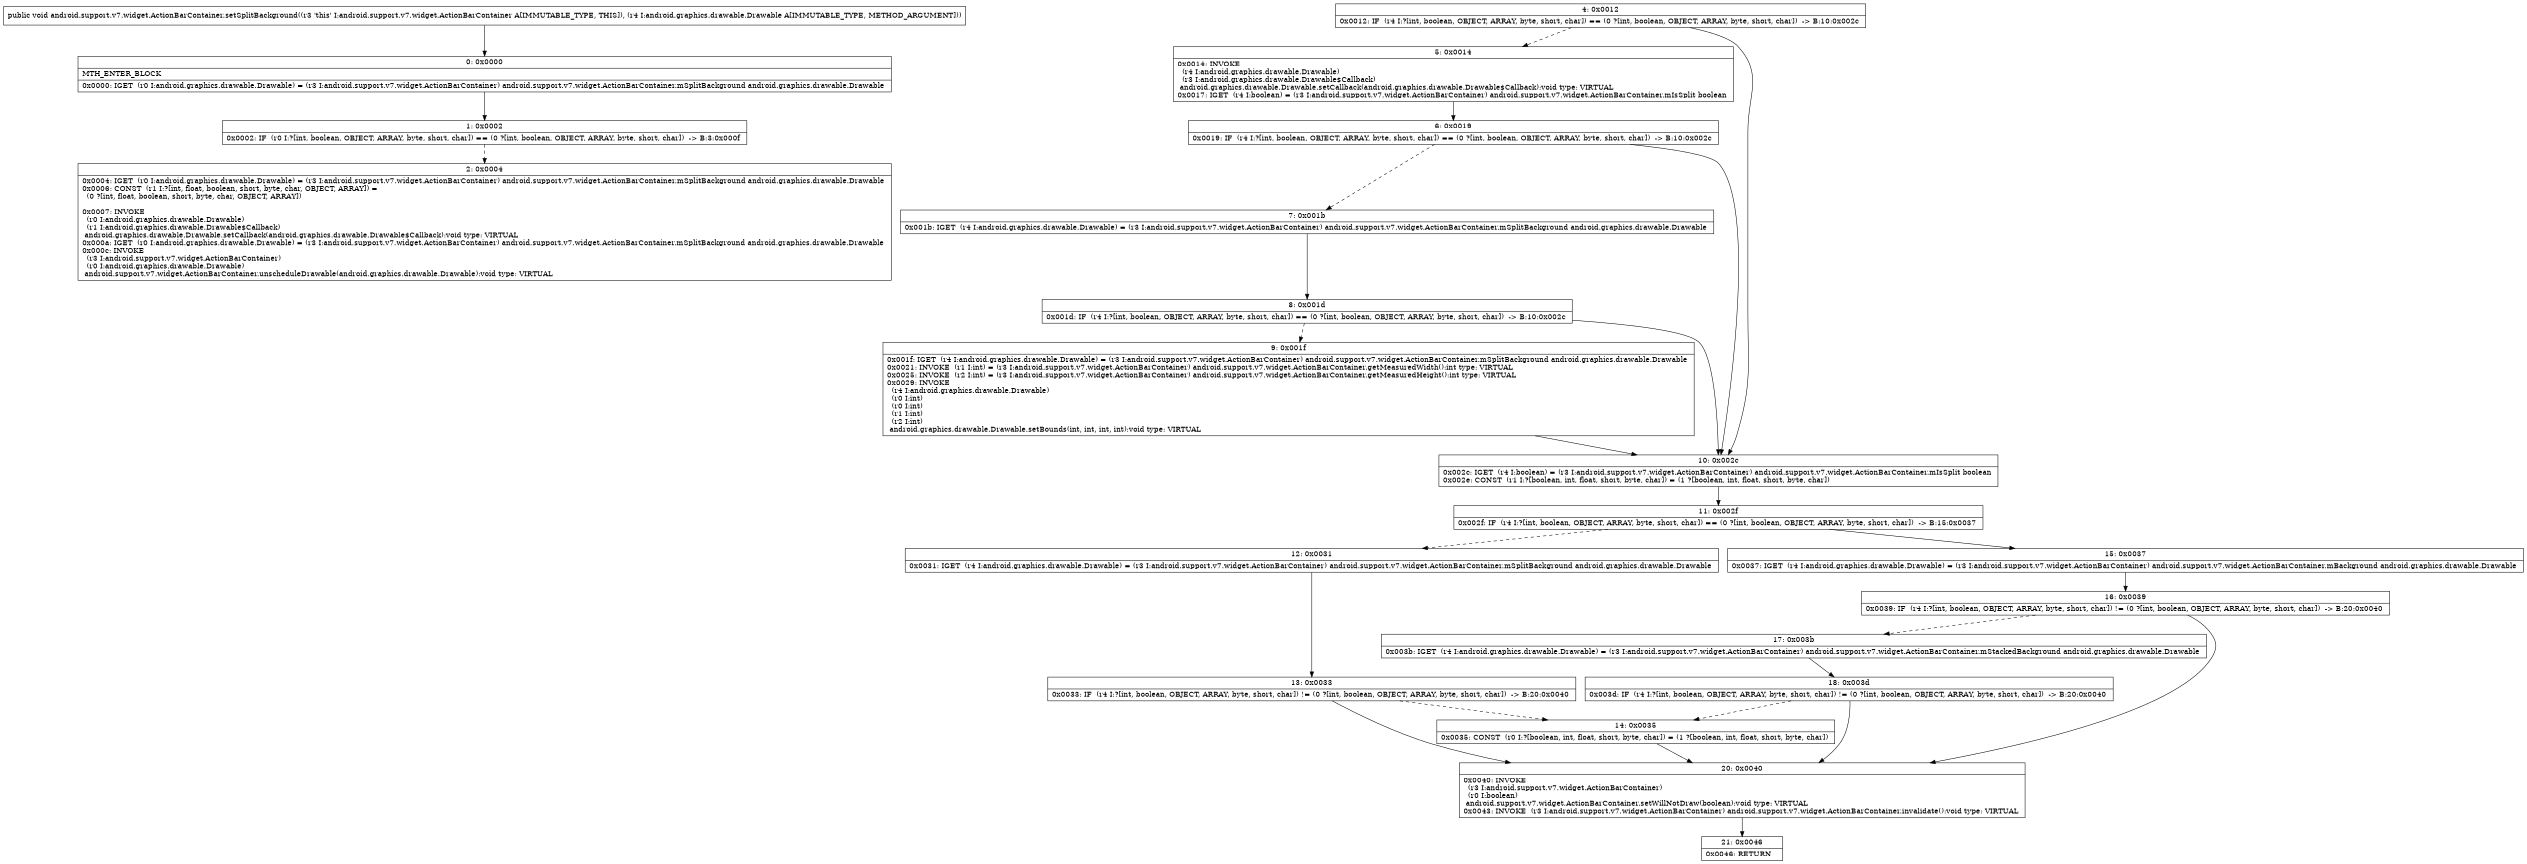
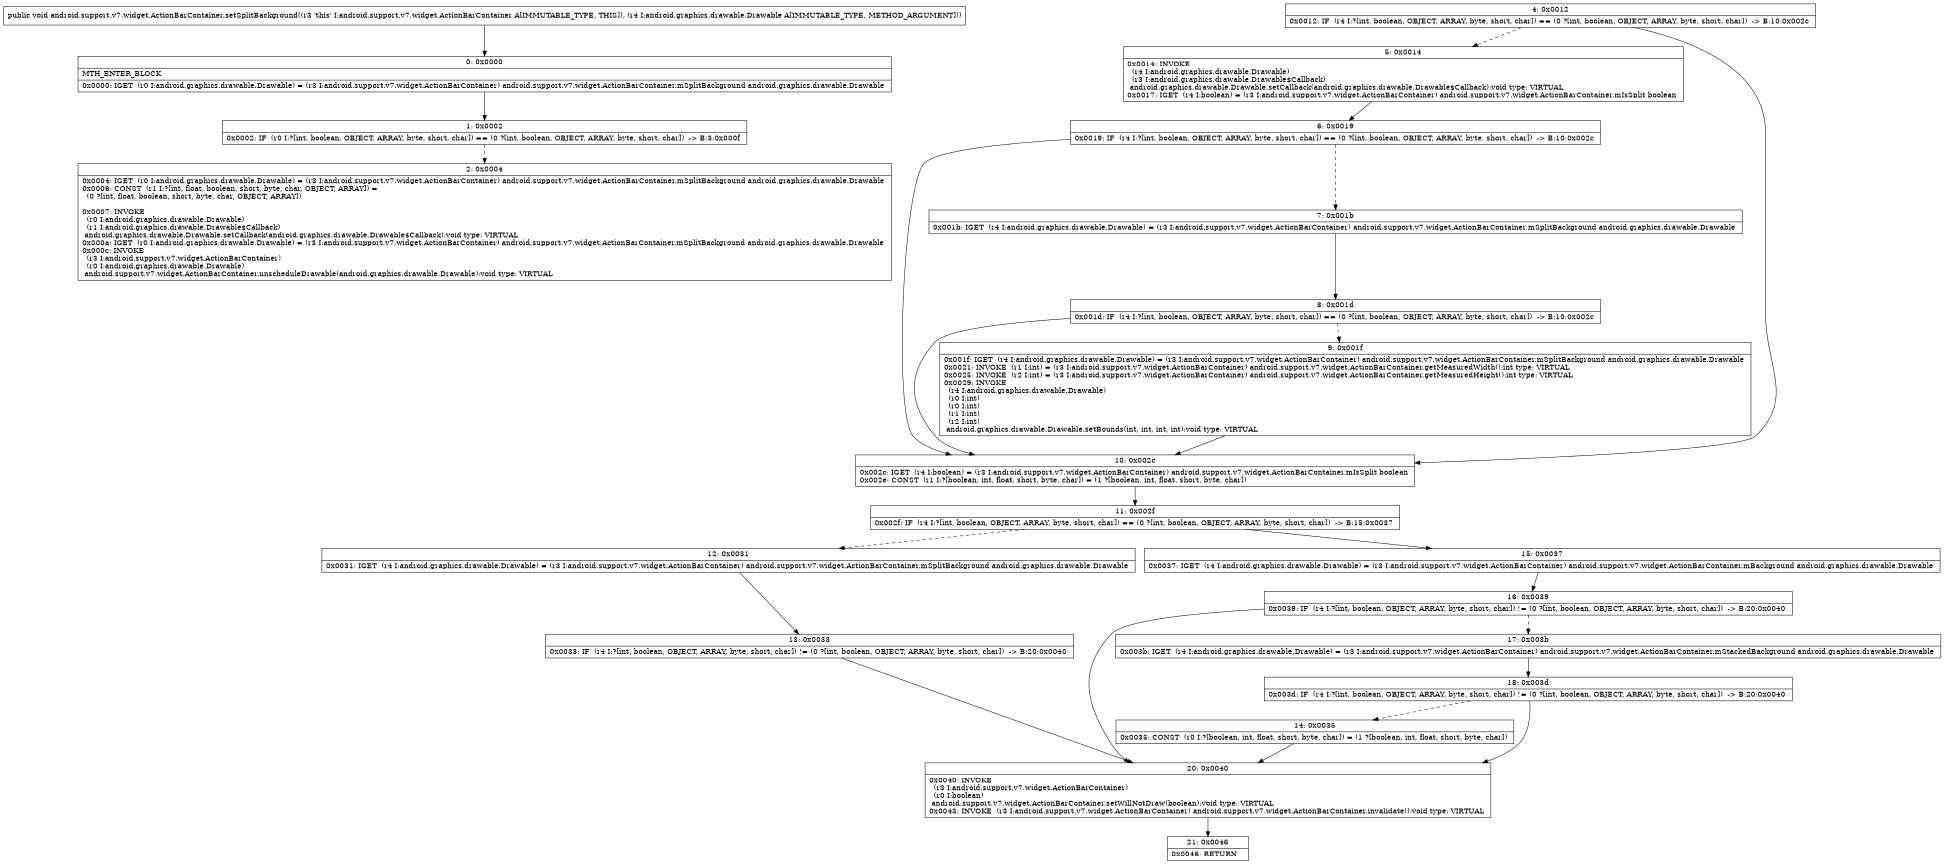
(1471, 710) -> none
